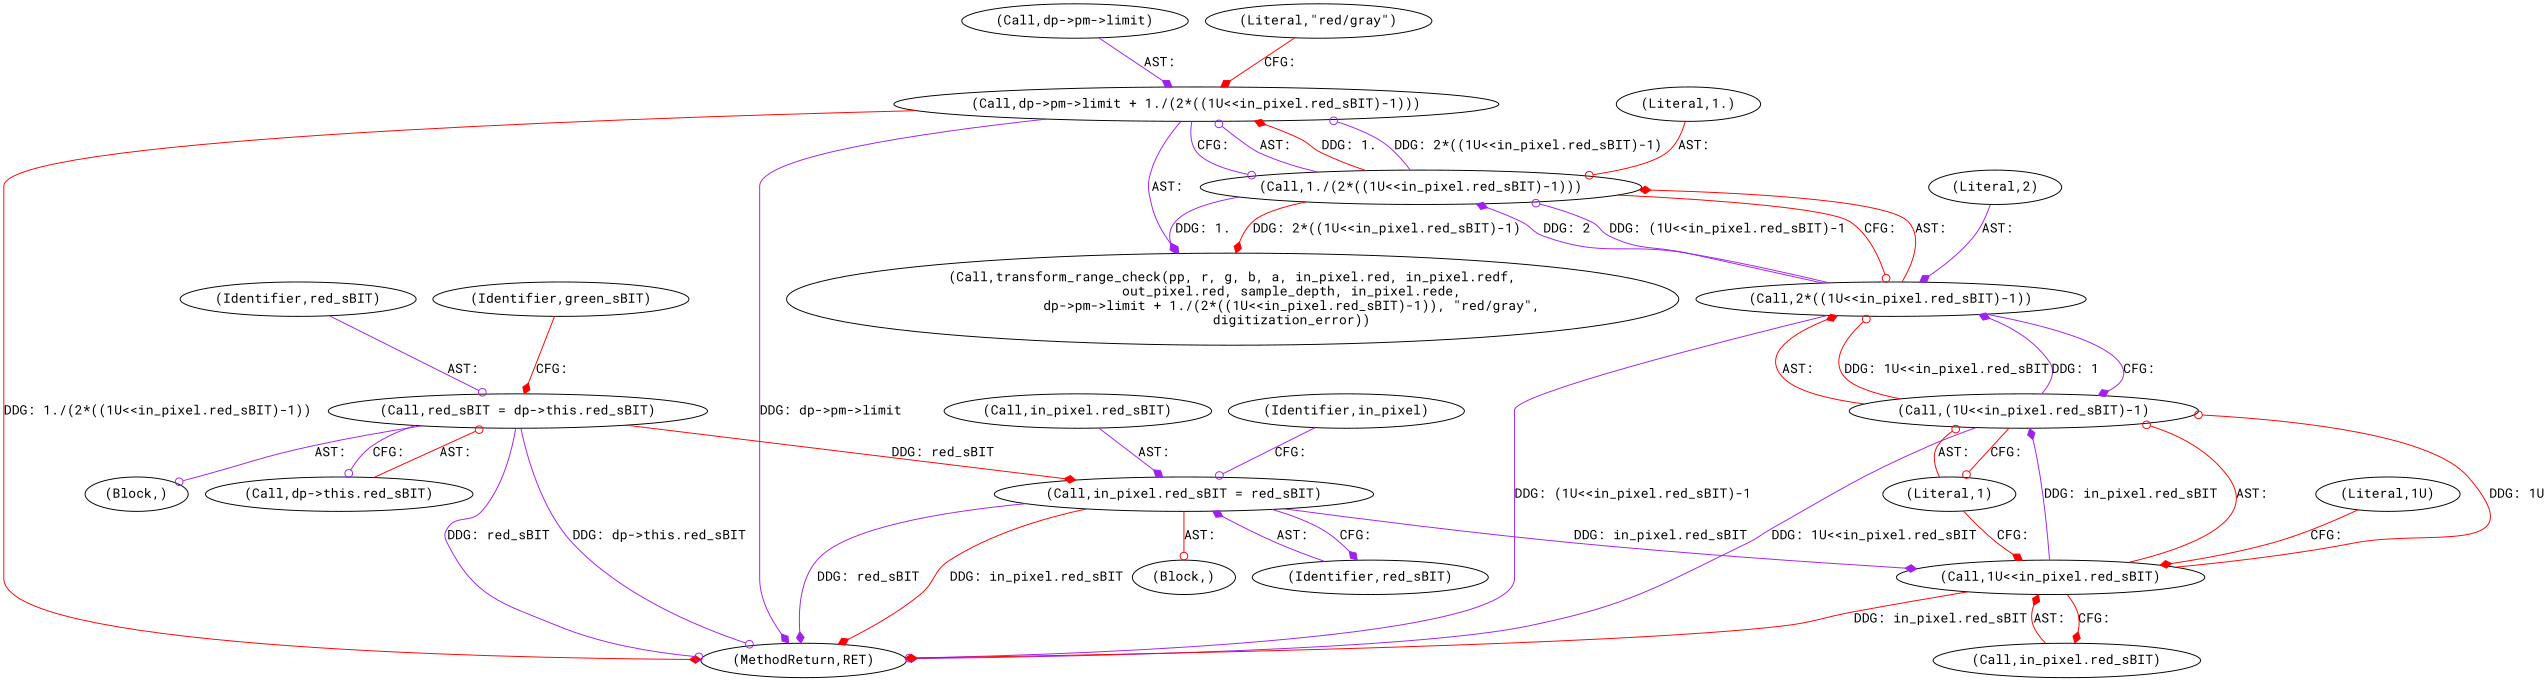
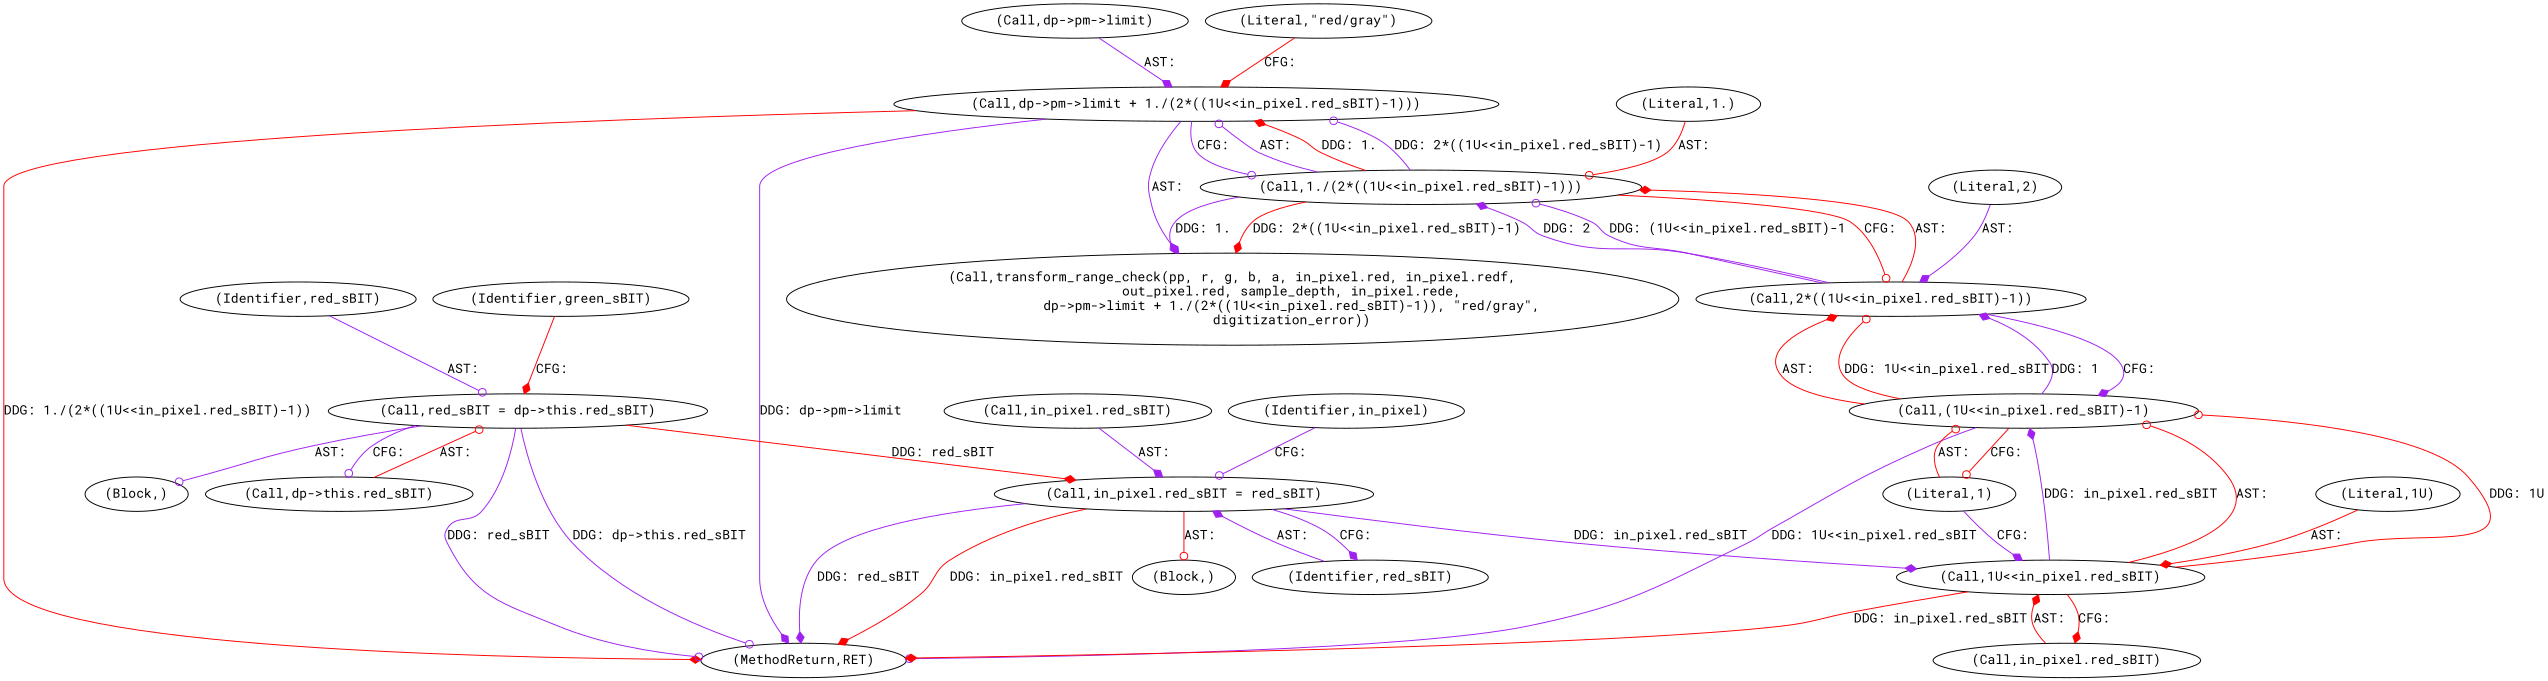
(1987, 534) -> (1987, 534)
(2331, 536) -> (2331, 536)
(1466, 609) -> none
(1467, 635) -> (1467, 635)
